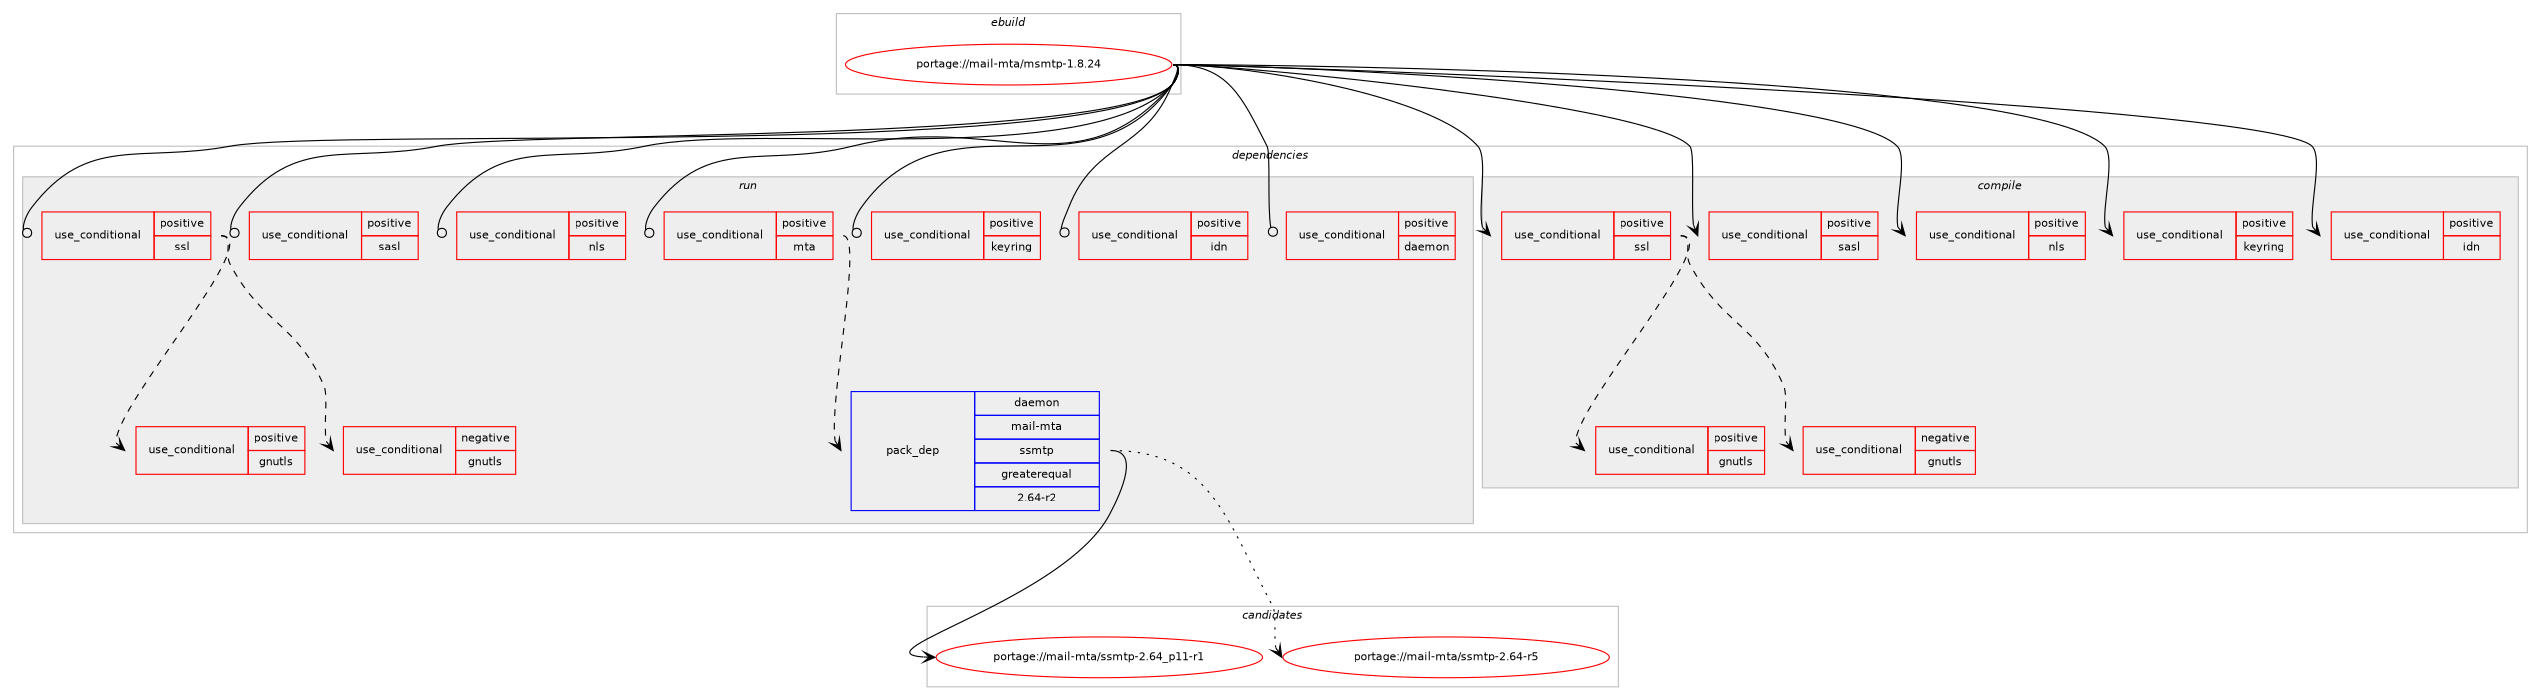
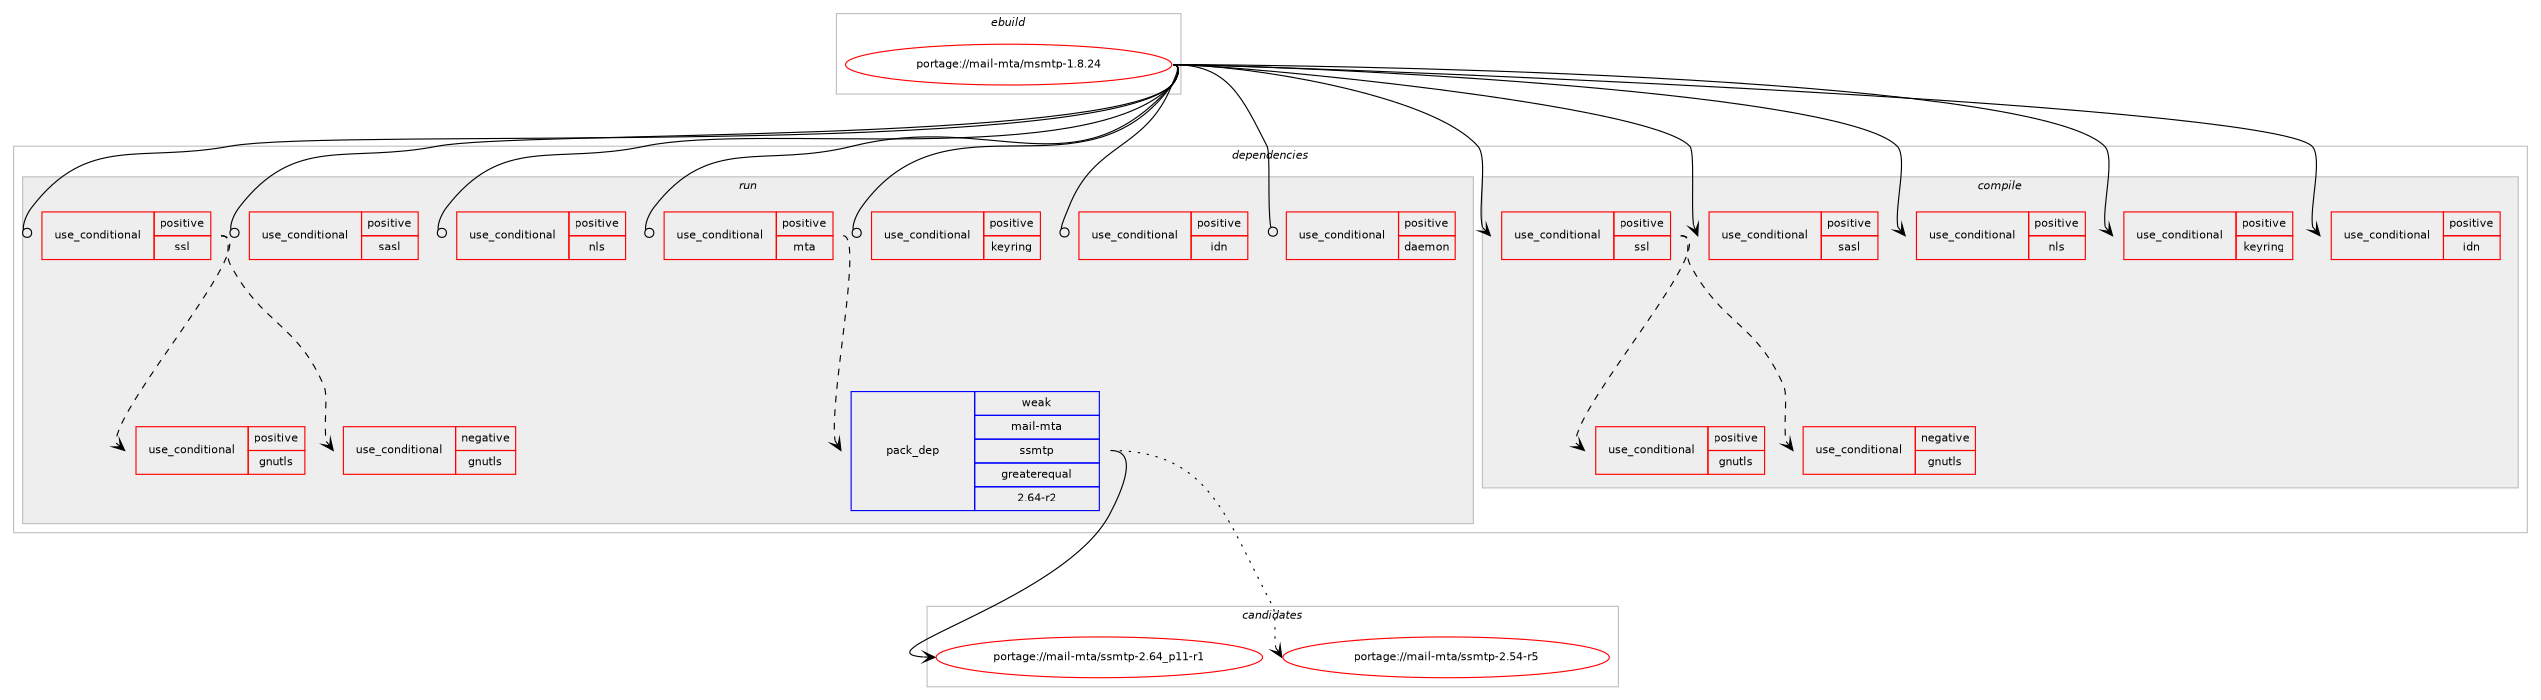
(1037, 403) -> (1037, 403)
(1446, 657) -> (1446, 657)
